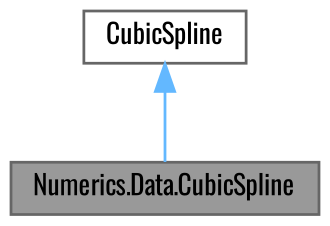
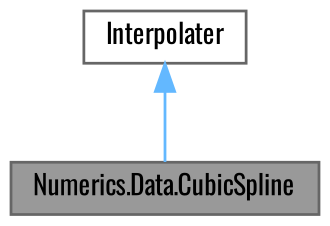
(165, 37) -> (165, 37)
